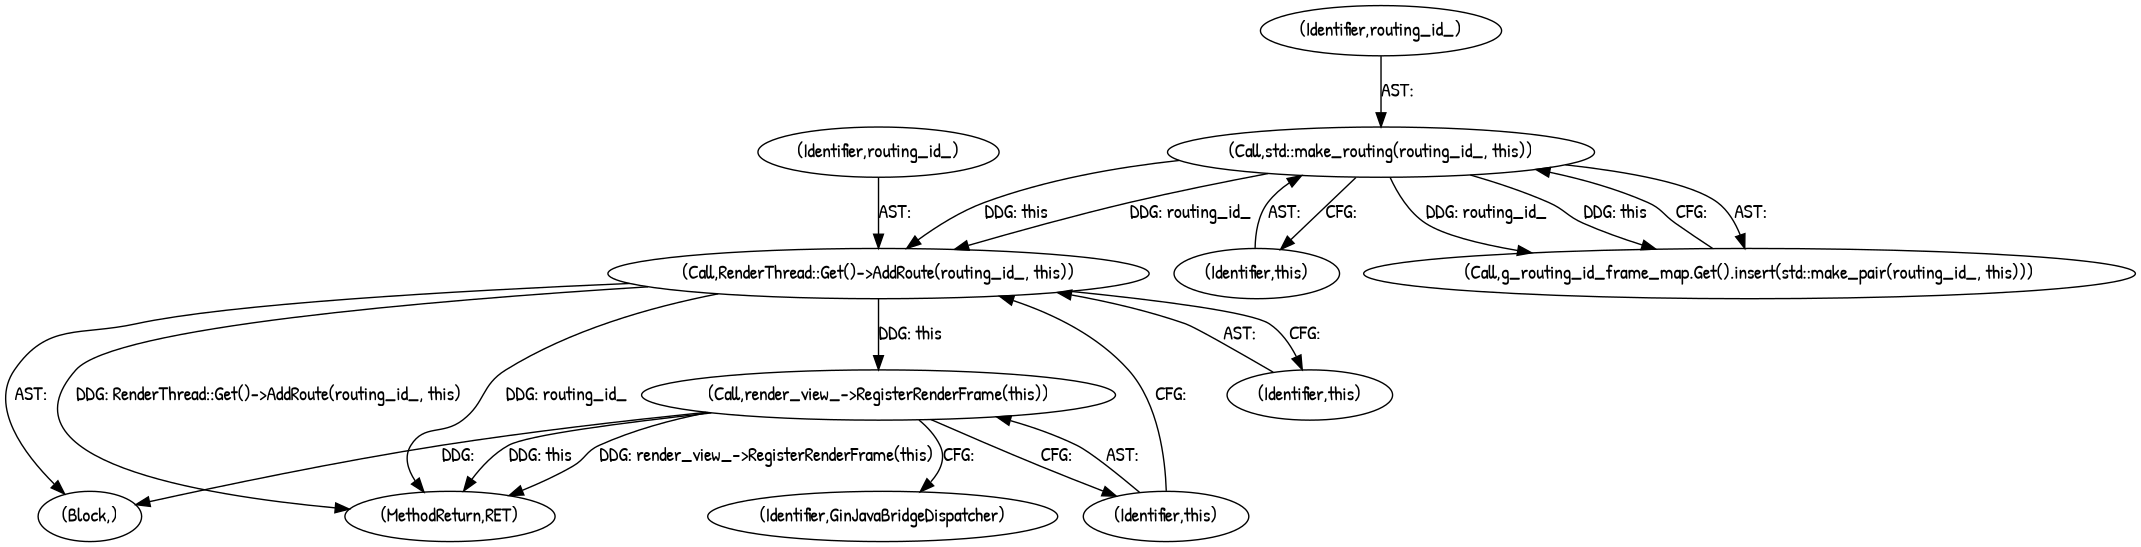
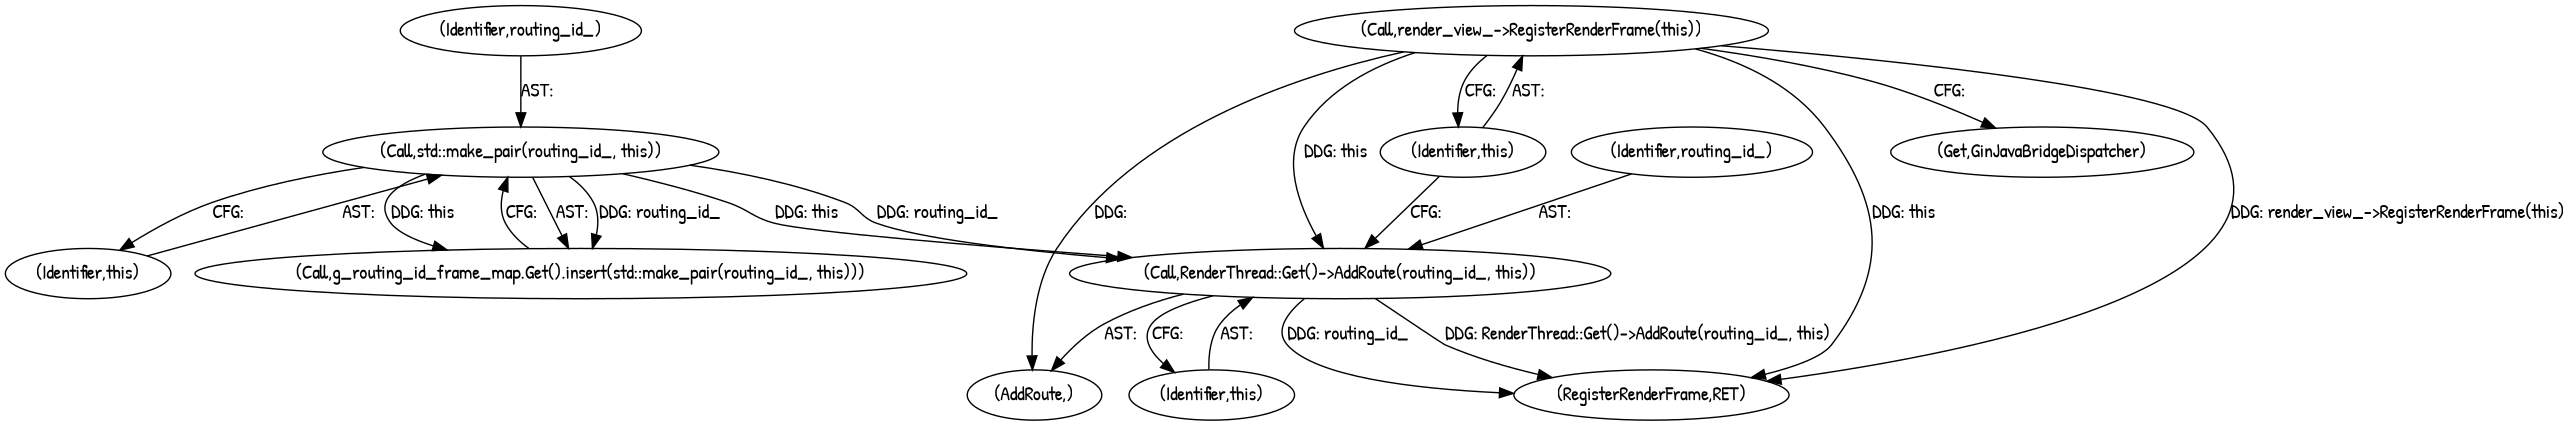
(1381, 152) -> (521, 152)
(879, 327) -> (1310, 118)
(90, 516) -> (1035, 395)
(450, 516) -> (1651, 395)
(883, 516) -> (2042, 152)
